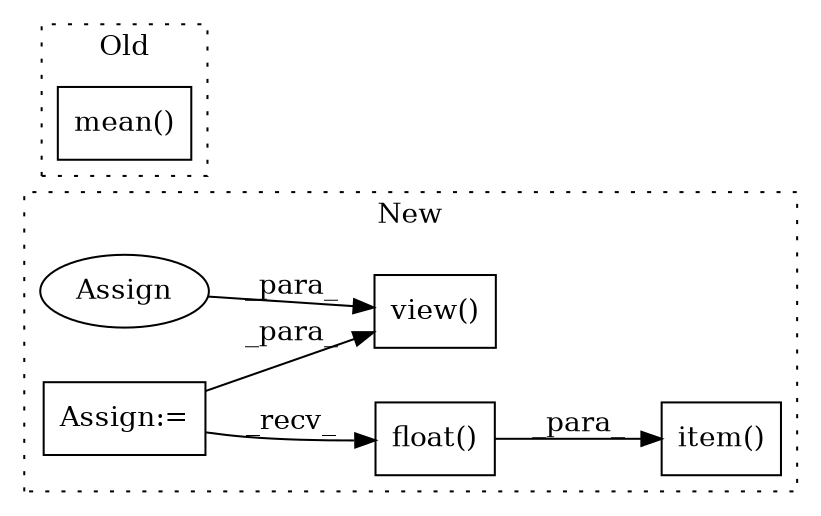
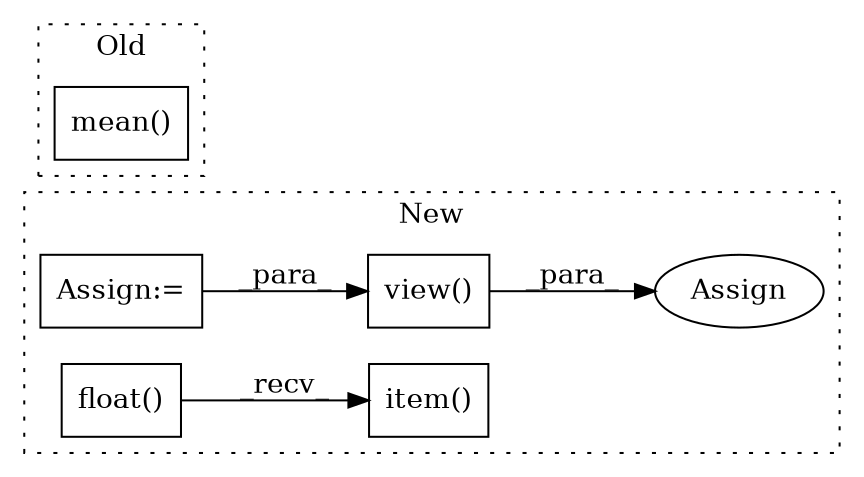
(281, 301) -> (562, 291)
(579, 424) -> (285, 385)
(280, 439) -> none
